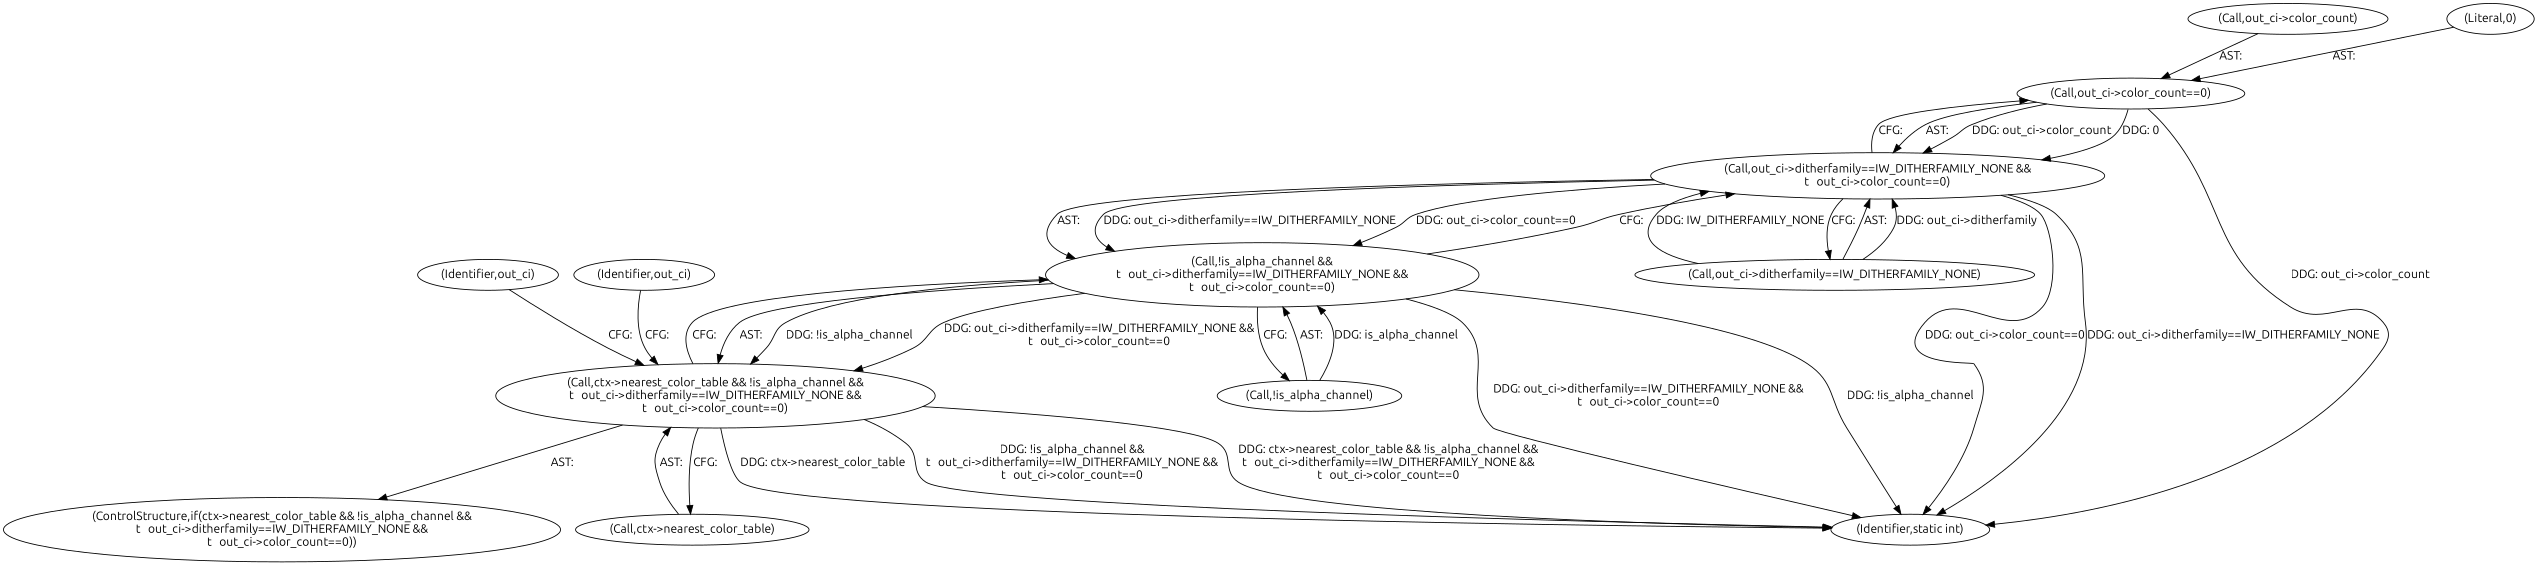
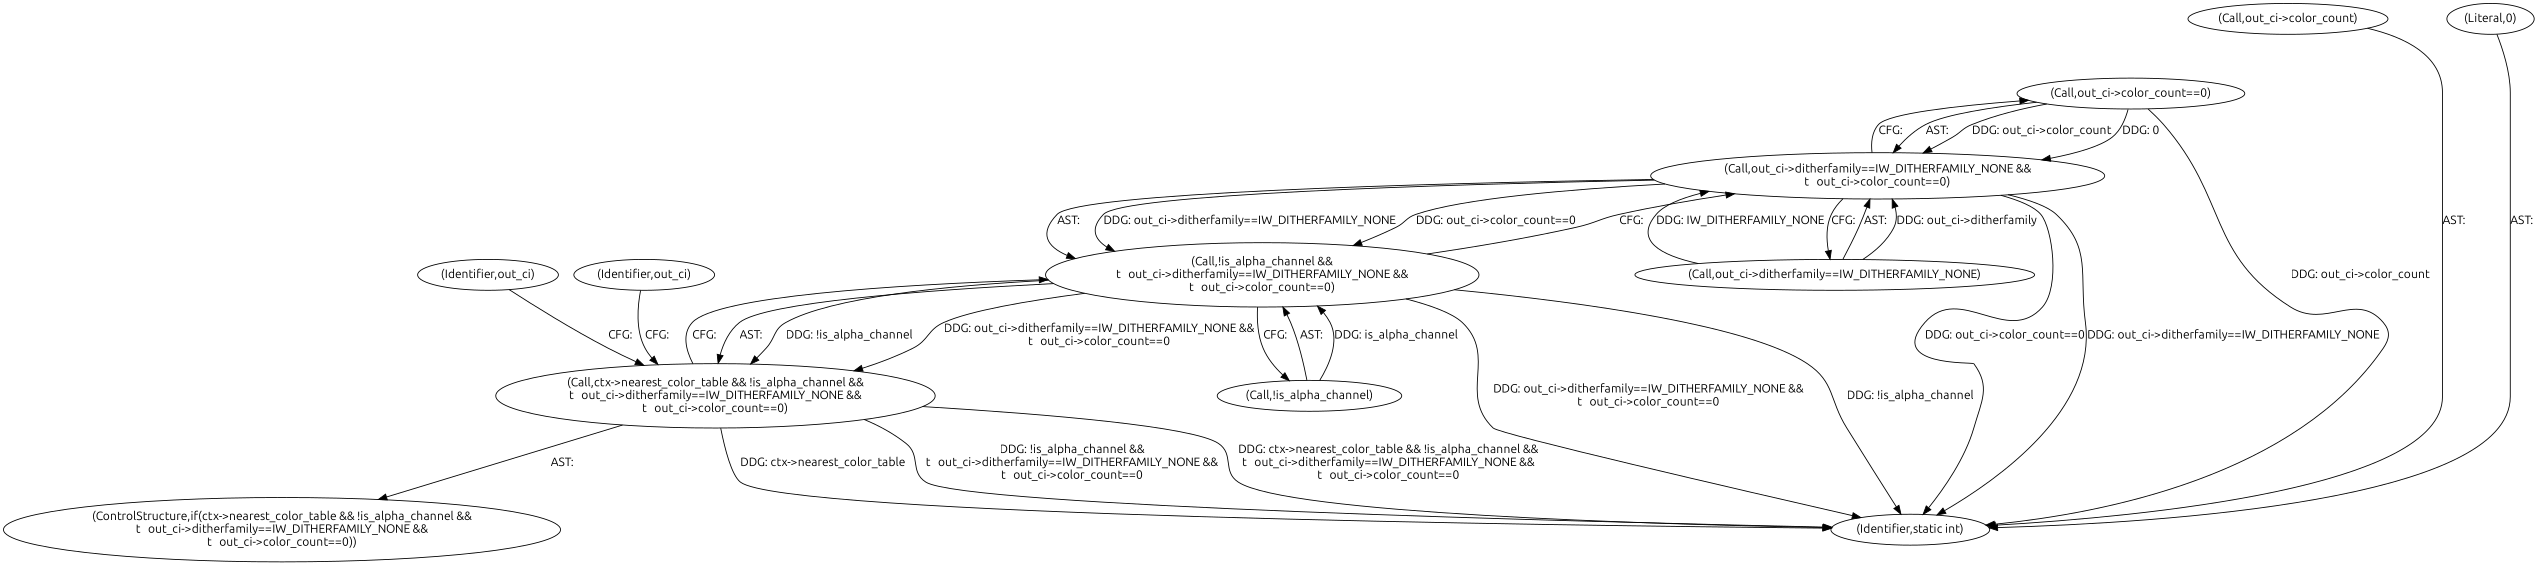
(2327, 53) -> (2449, 462)
(2214, 54) -> (2427, 430)
(692, 530) -> none
